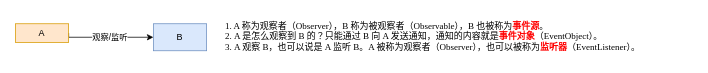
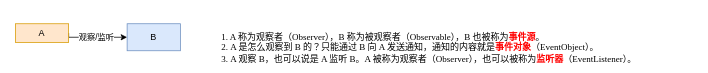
(458, 36) -> (454, 47)
(180, 37) -> (154, 37)
